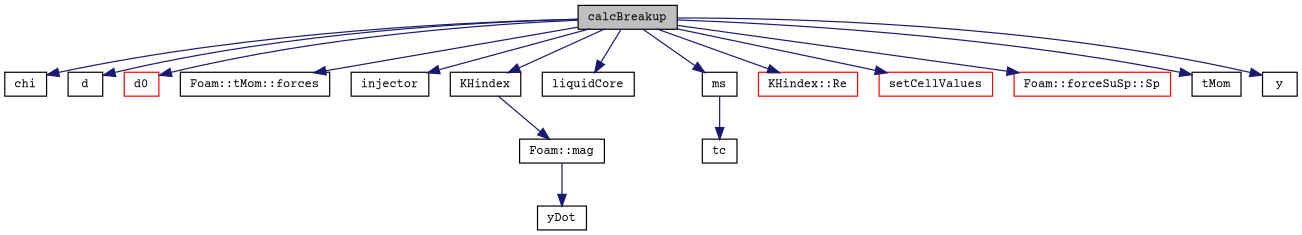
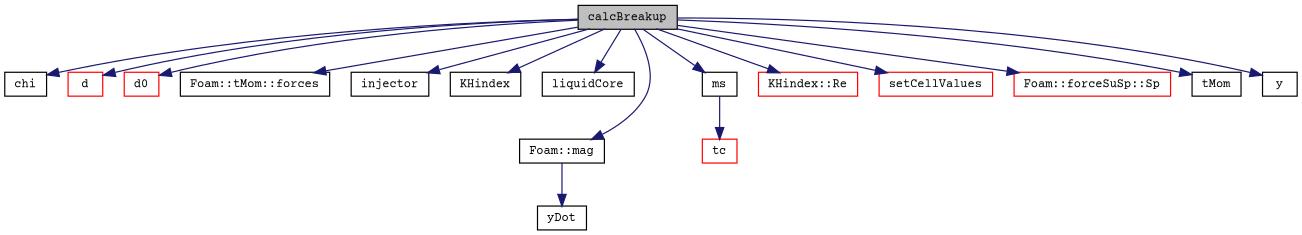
(85, 84) -> (85, 84)
(519, 114) -> (648, 90)
(720, 151) -> (720, 151)
